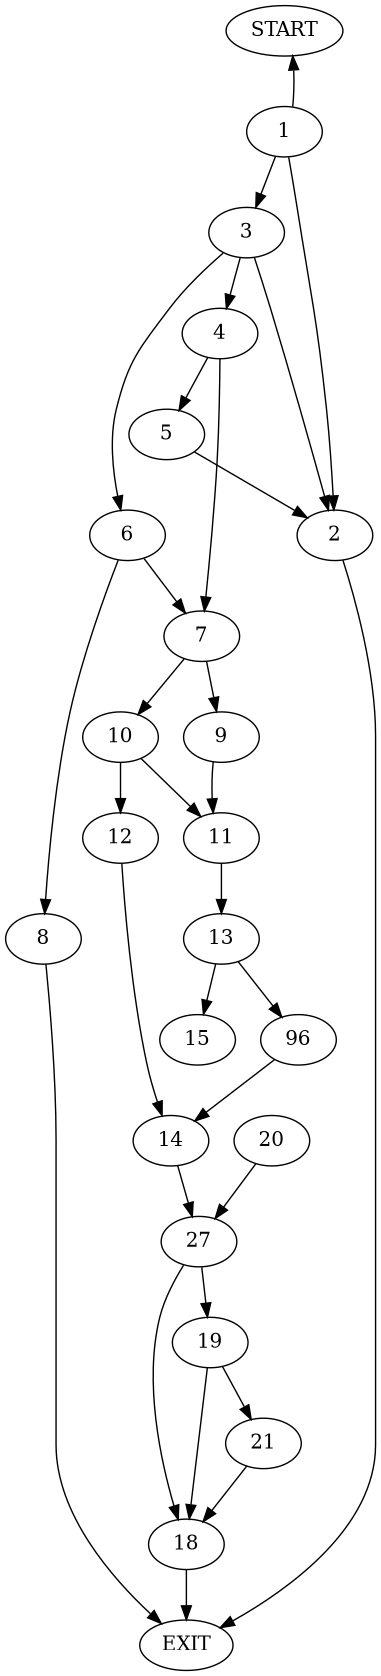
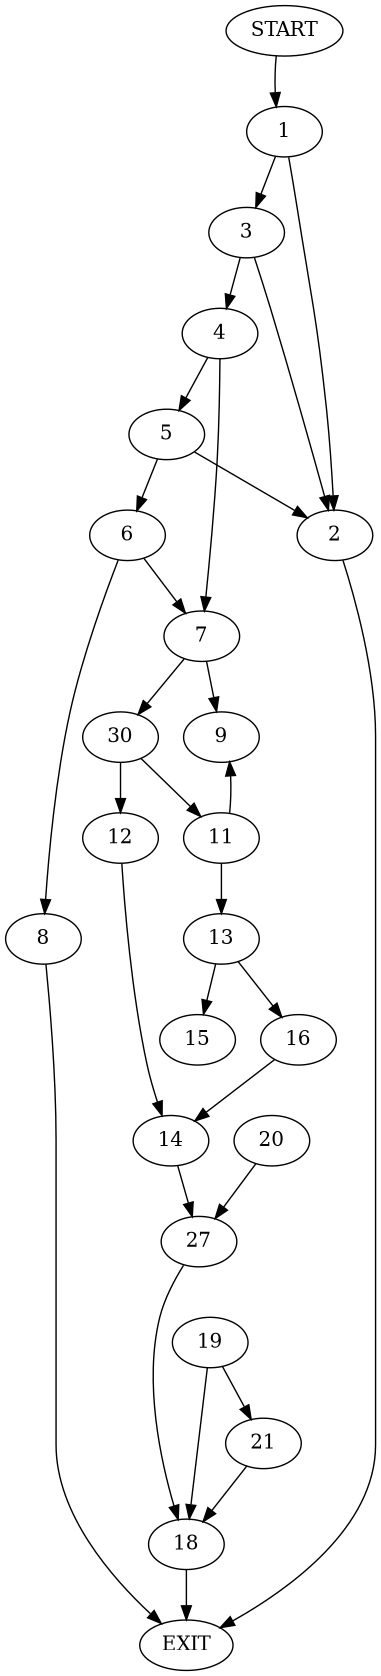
(294, 89) -> (275, 74)
(134, 360) -> (150, 478)
(121, 737) -> (121, 737)
(212, 780) -> (231, 795)
(298, 1040) -> (298, 1040)
(204, 1285) -> none
